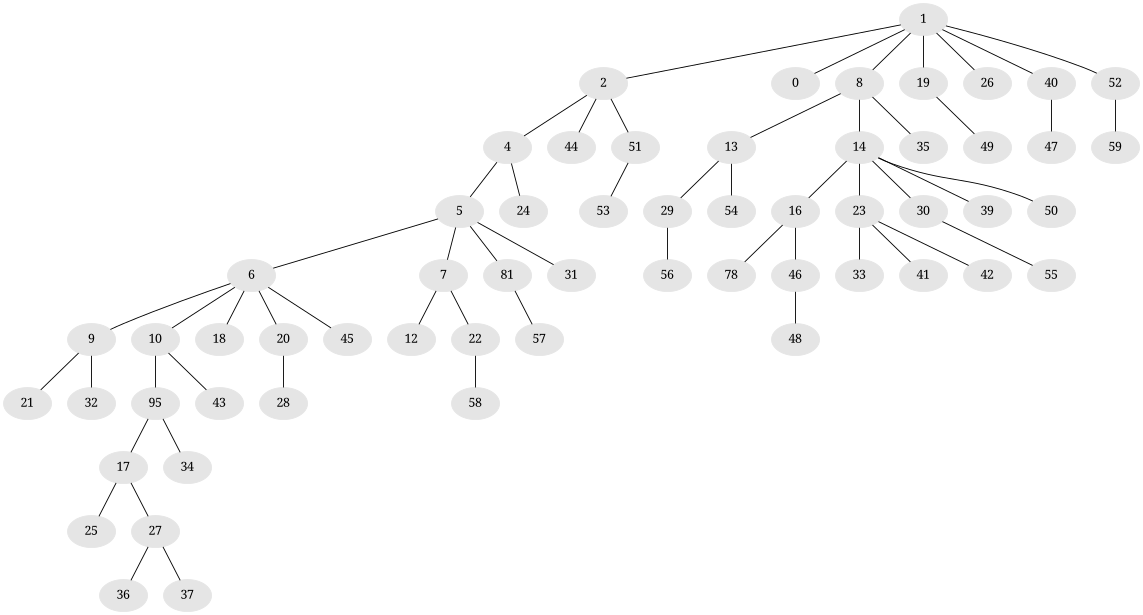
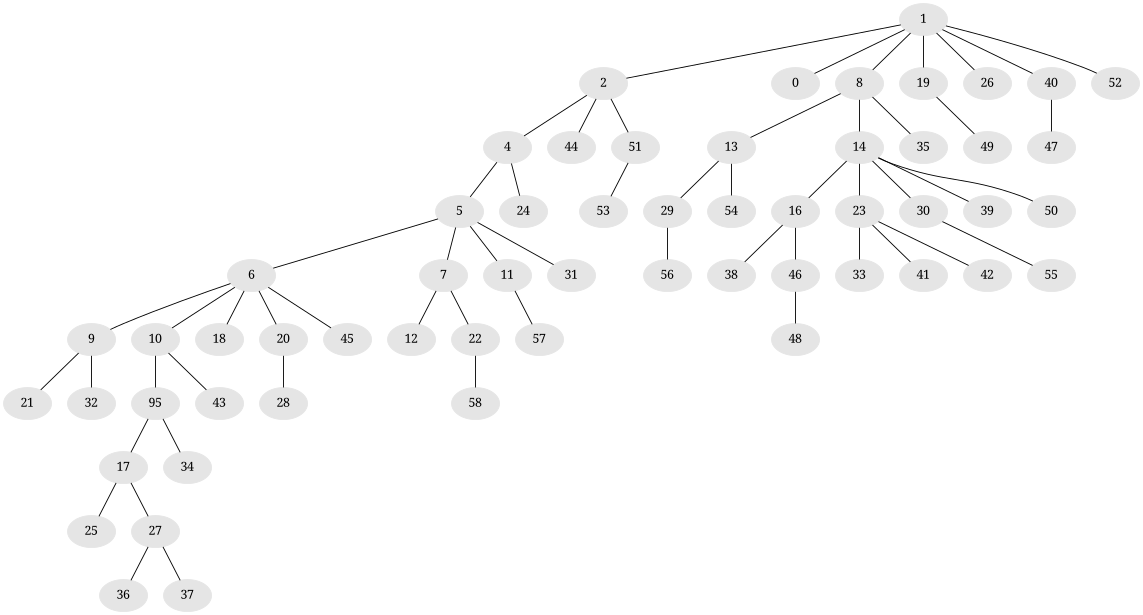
(1116, 148) -> none
(508, 276) -> (508, 276)
(732, 276) -> (732, 276)
